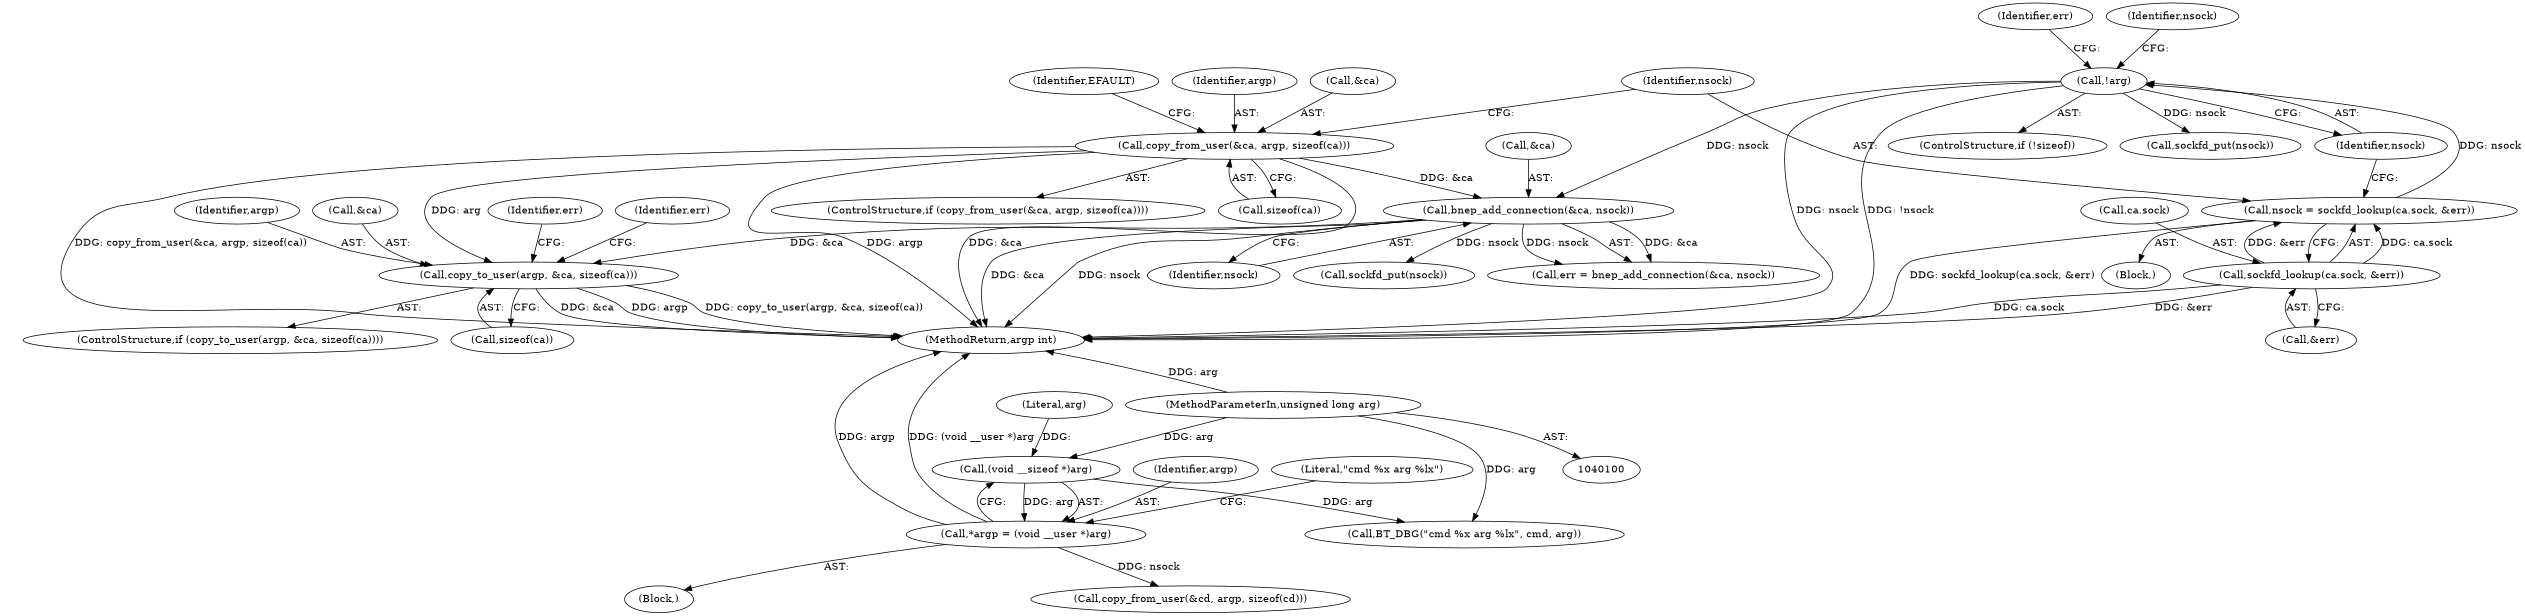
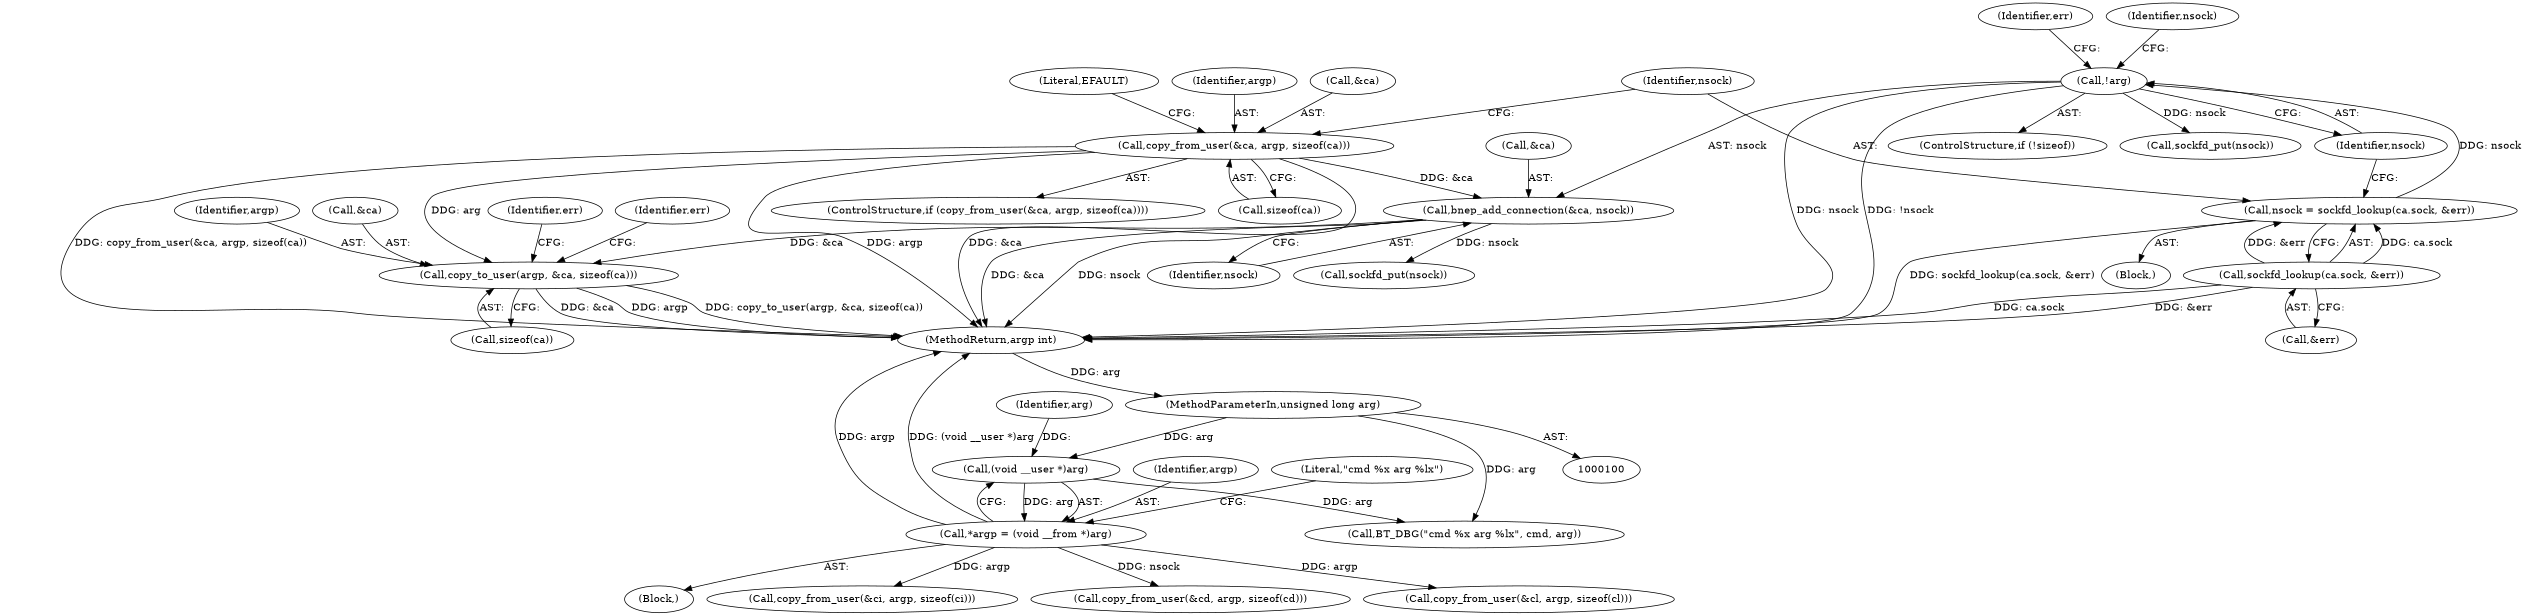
(1084, 81) -> (1084, 81)
(1738, 146) -> (1738, 146)
(2135, 211) -> none
(1654, 275) -> none
(230, 340) -> none
(1141, 371) -> (1081, 381)
(1054, 405) -> (1054, 405)
(1026, 470) -> (1026, 470)
(1602, 470) -> (1602, 470)
(1026, 535) -> (1026, 535)
none -> (862, 599)
none -> (1519, 599)
